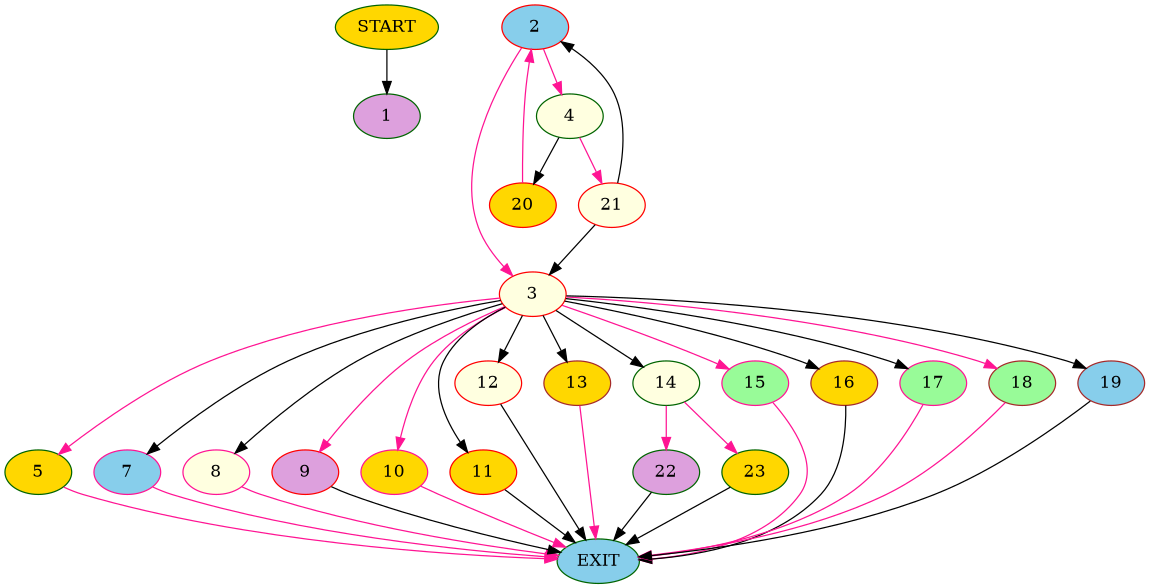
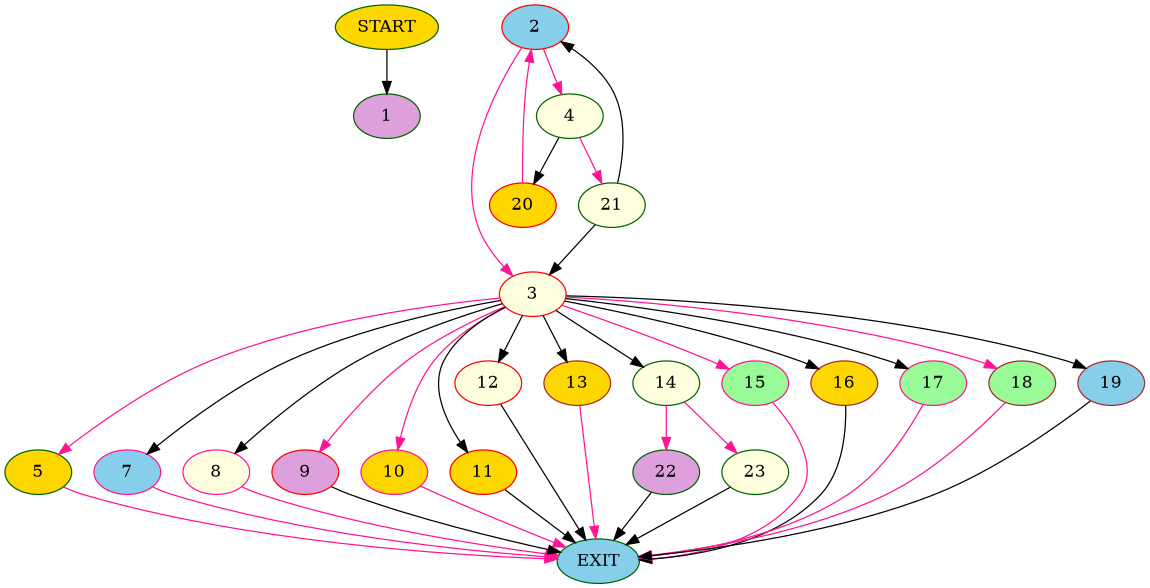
(612, 205) -> (612, 205)
(755, 472) -> (755, 472)
